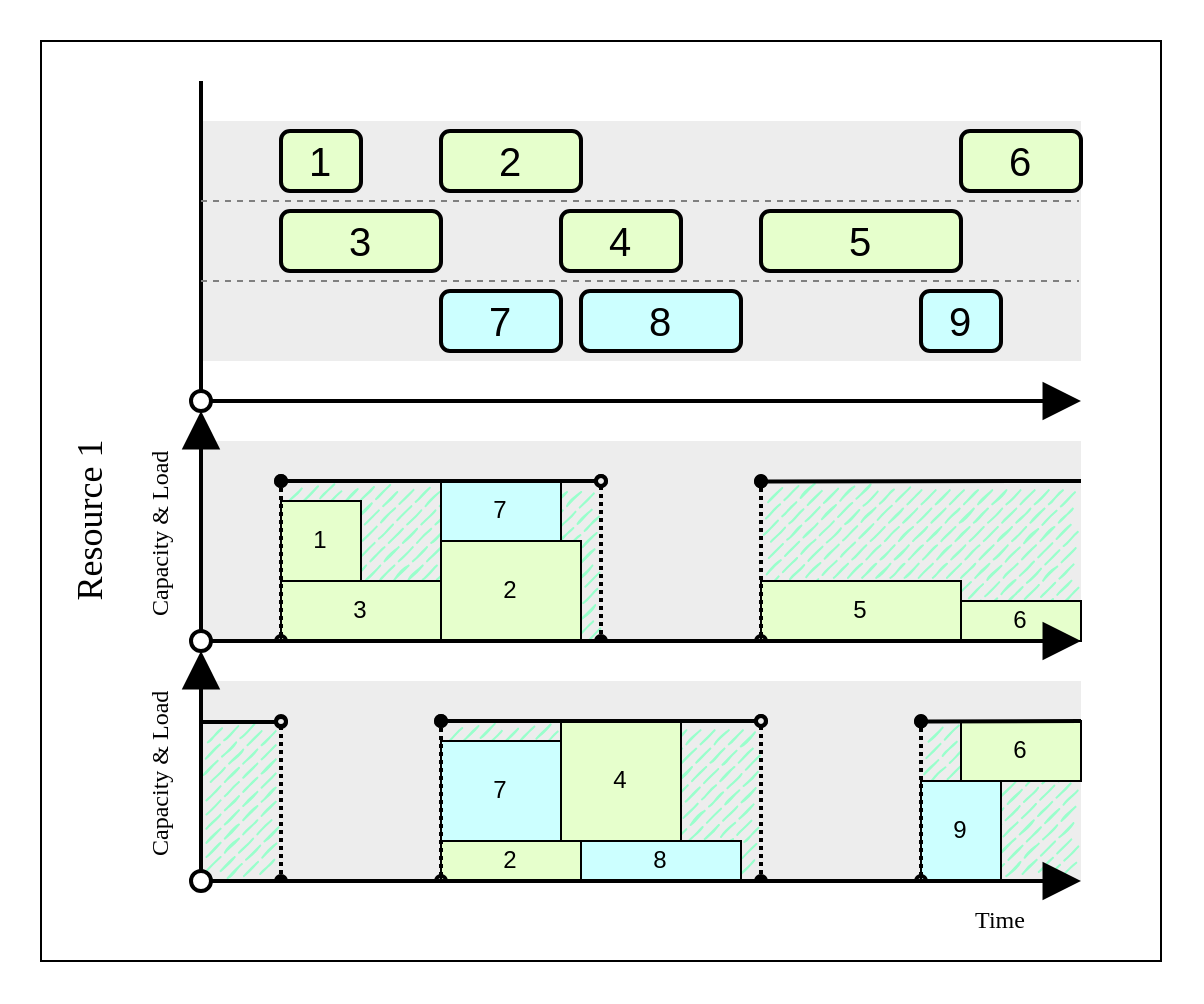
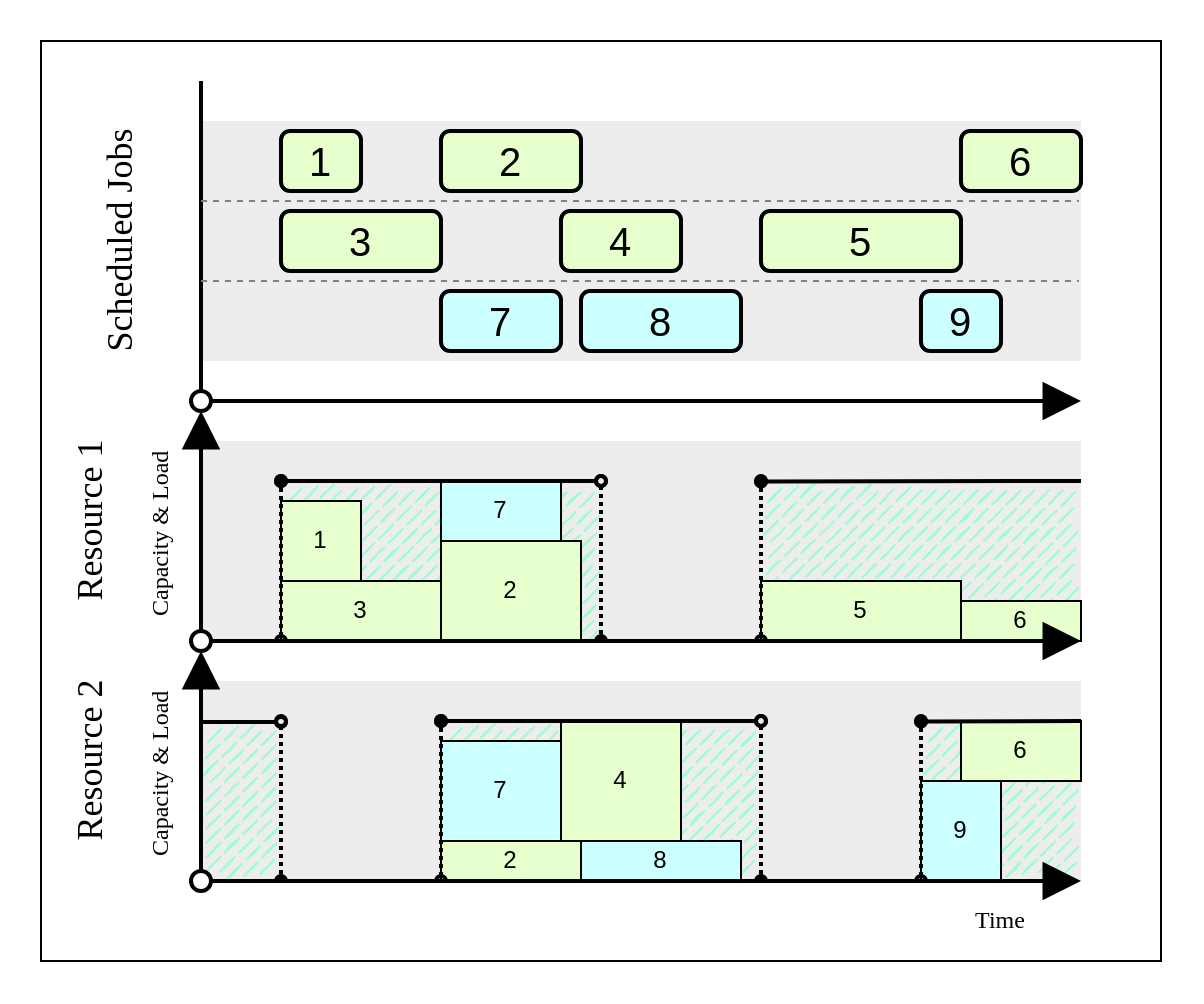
none -> (121, 241)
none -> (91, 761)
